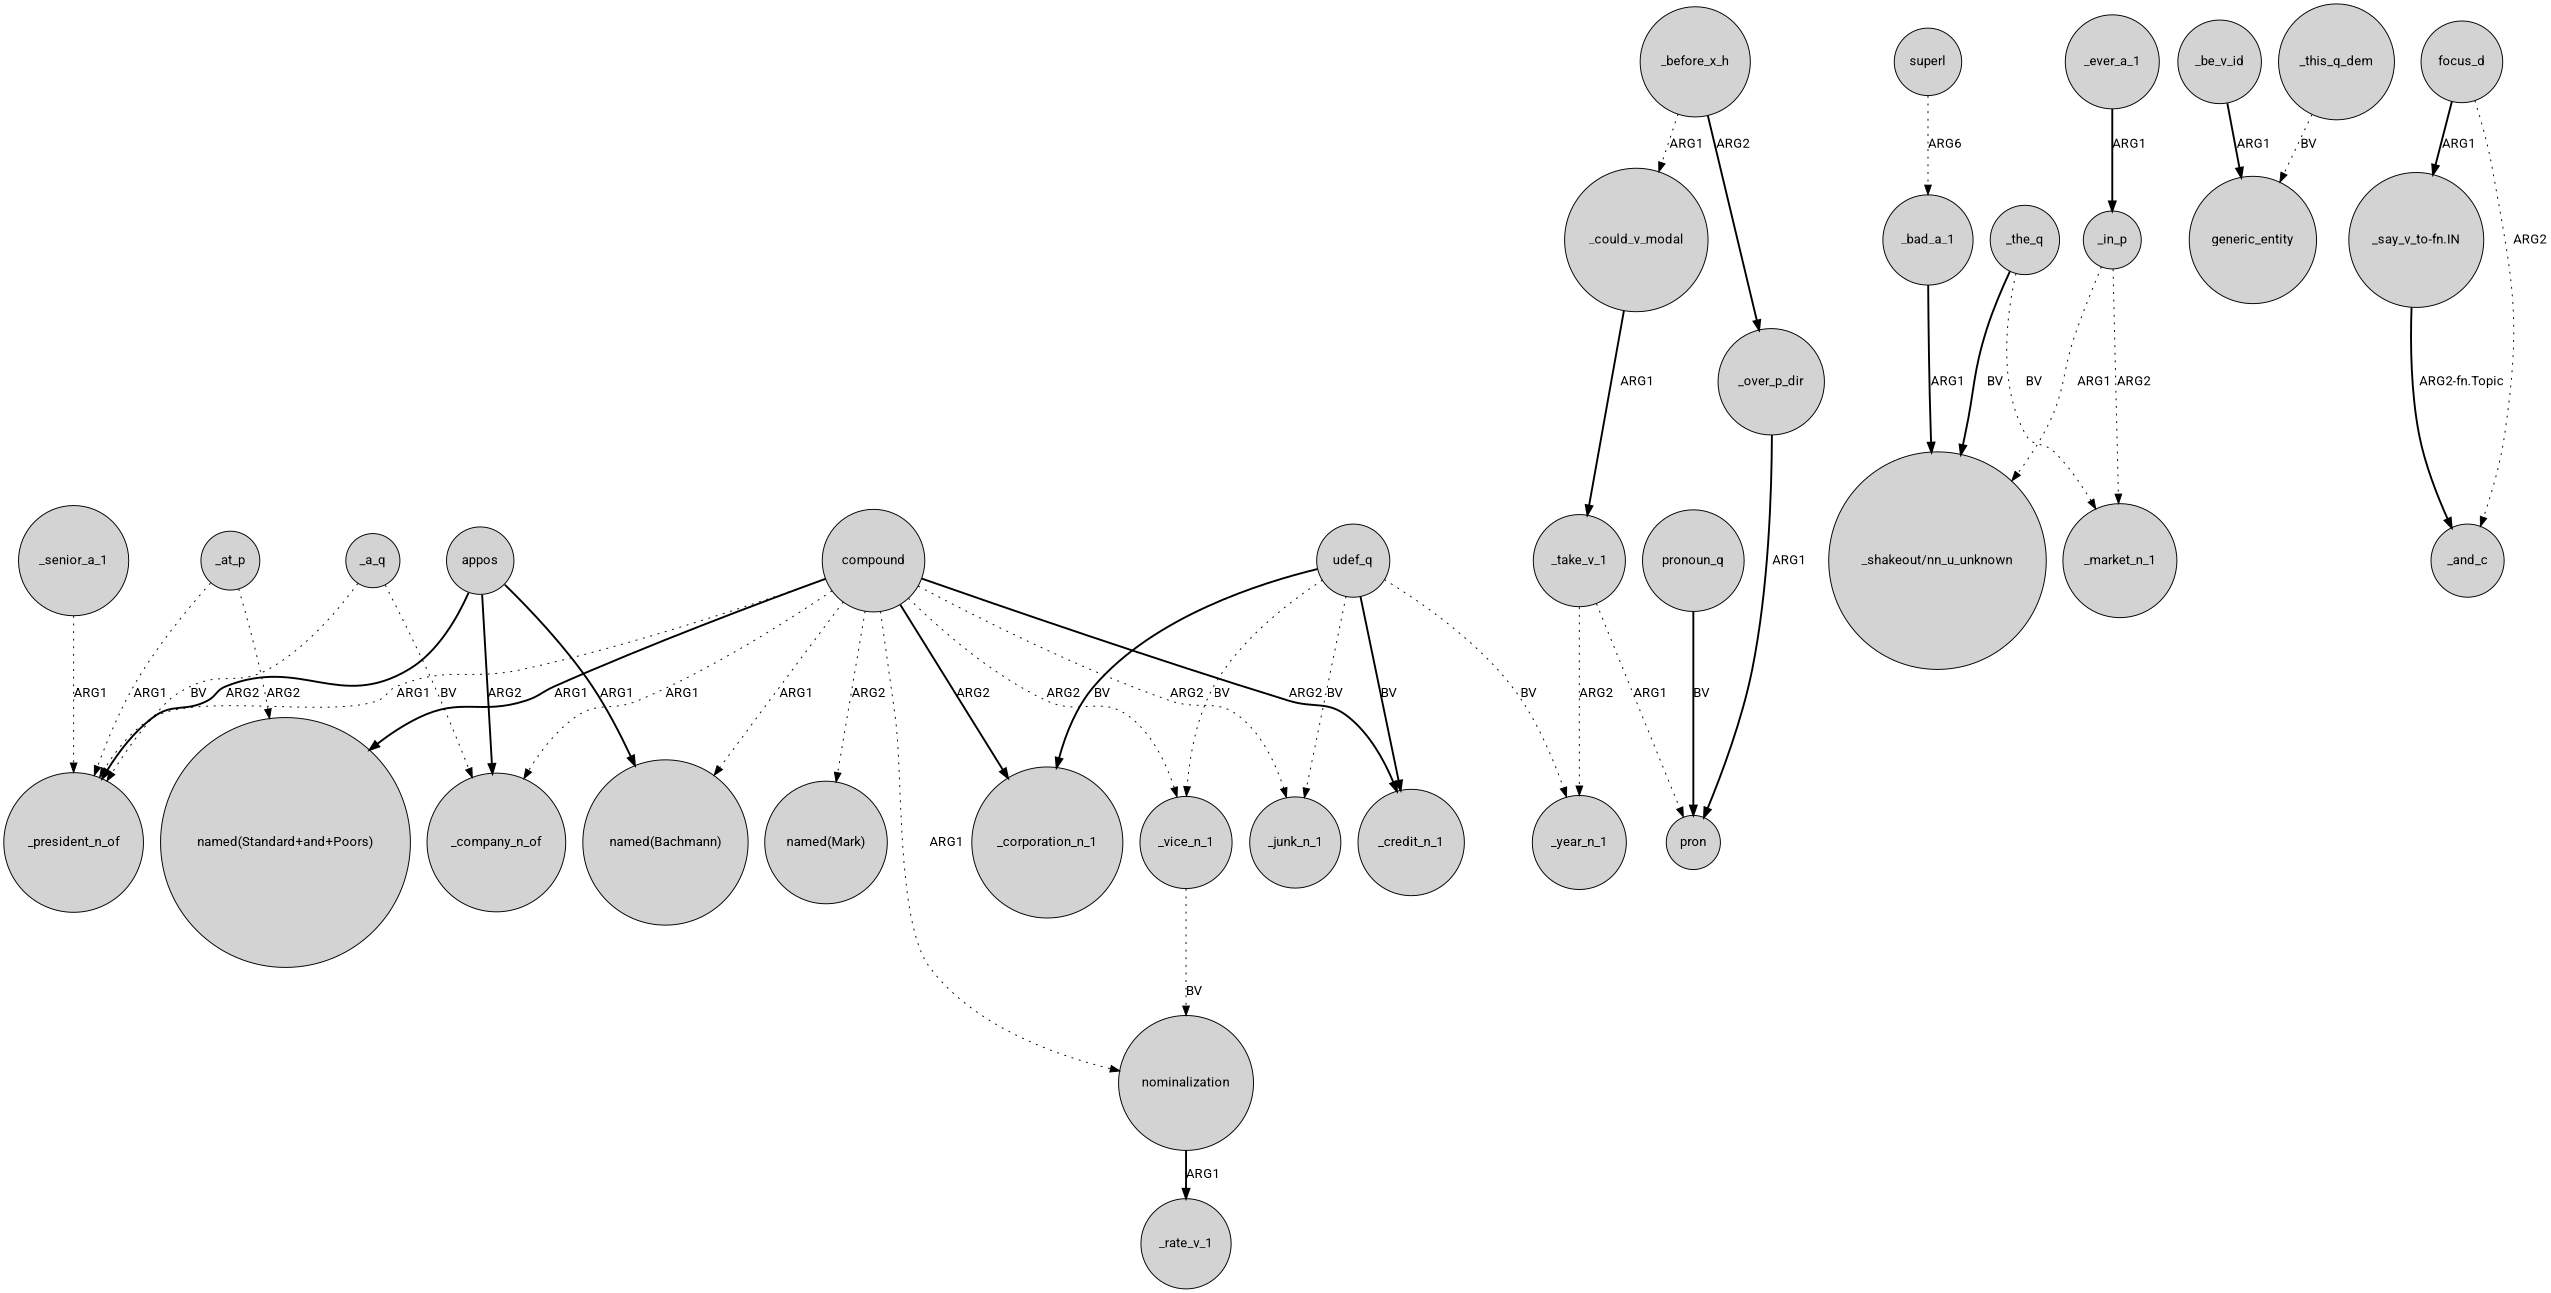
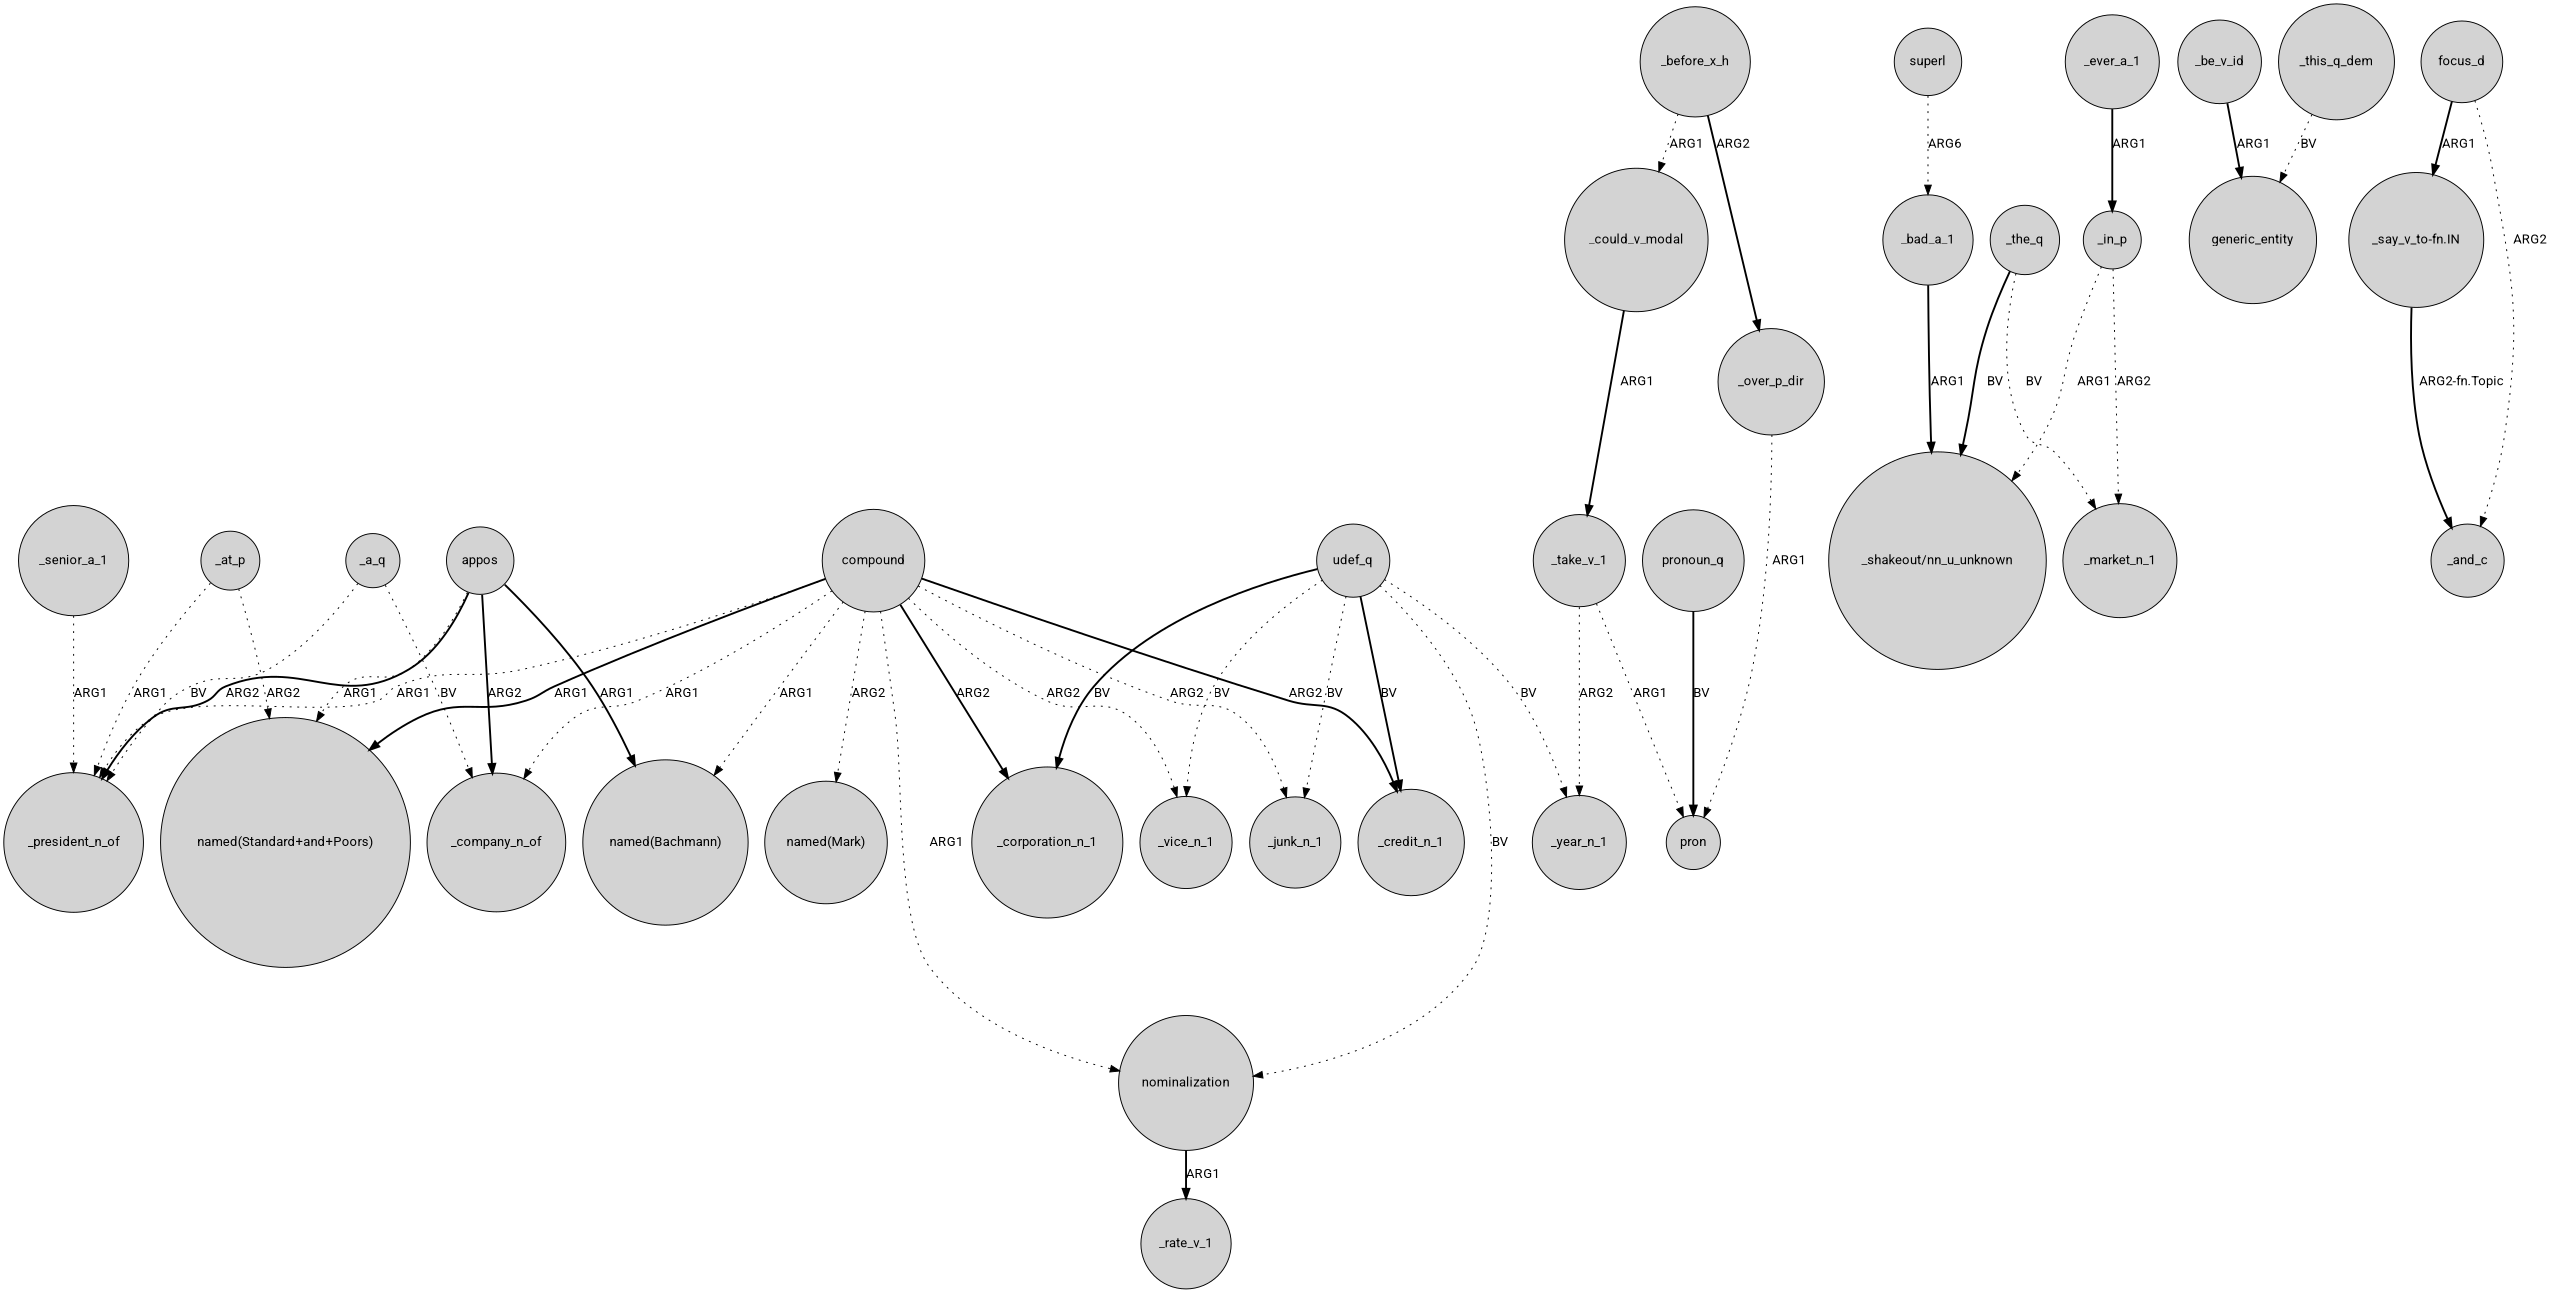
(1760, 625) -> (1760, 625)
none -> (372, 677)
(1186, 947) -> (1491, 883)
